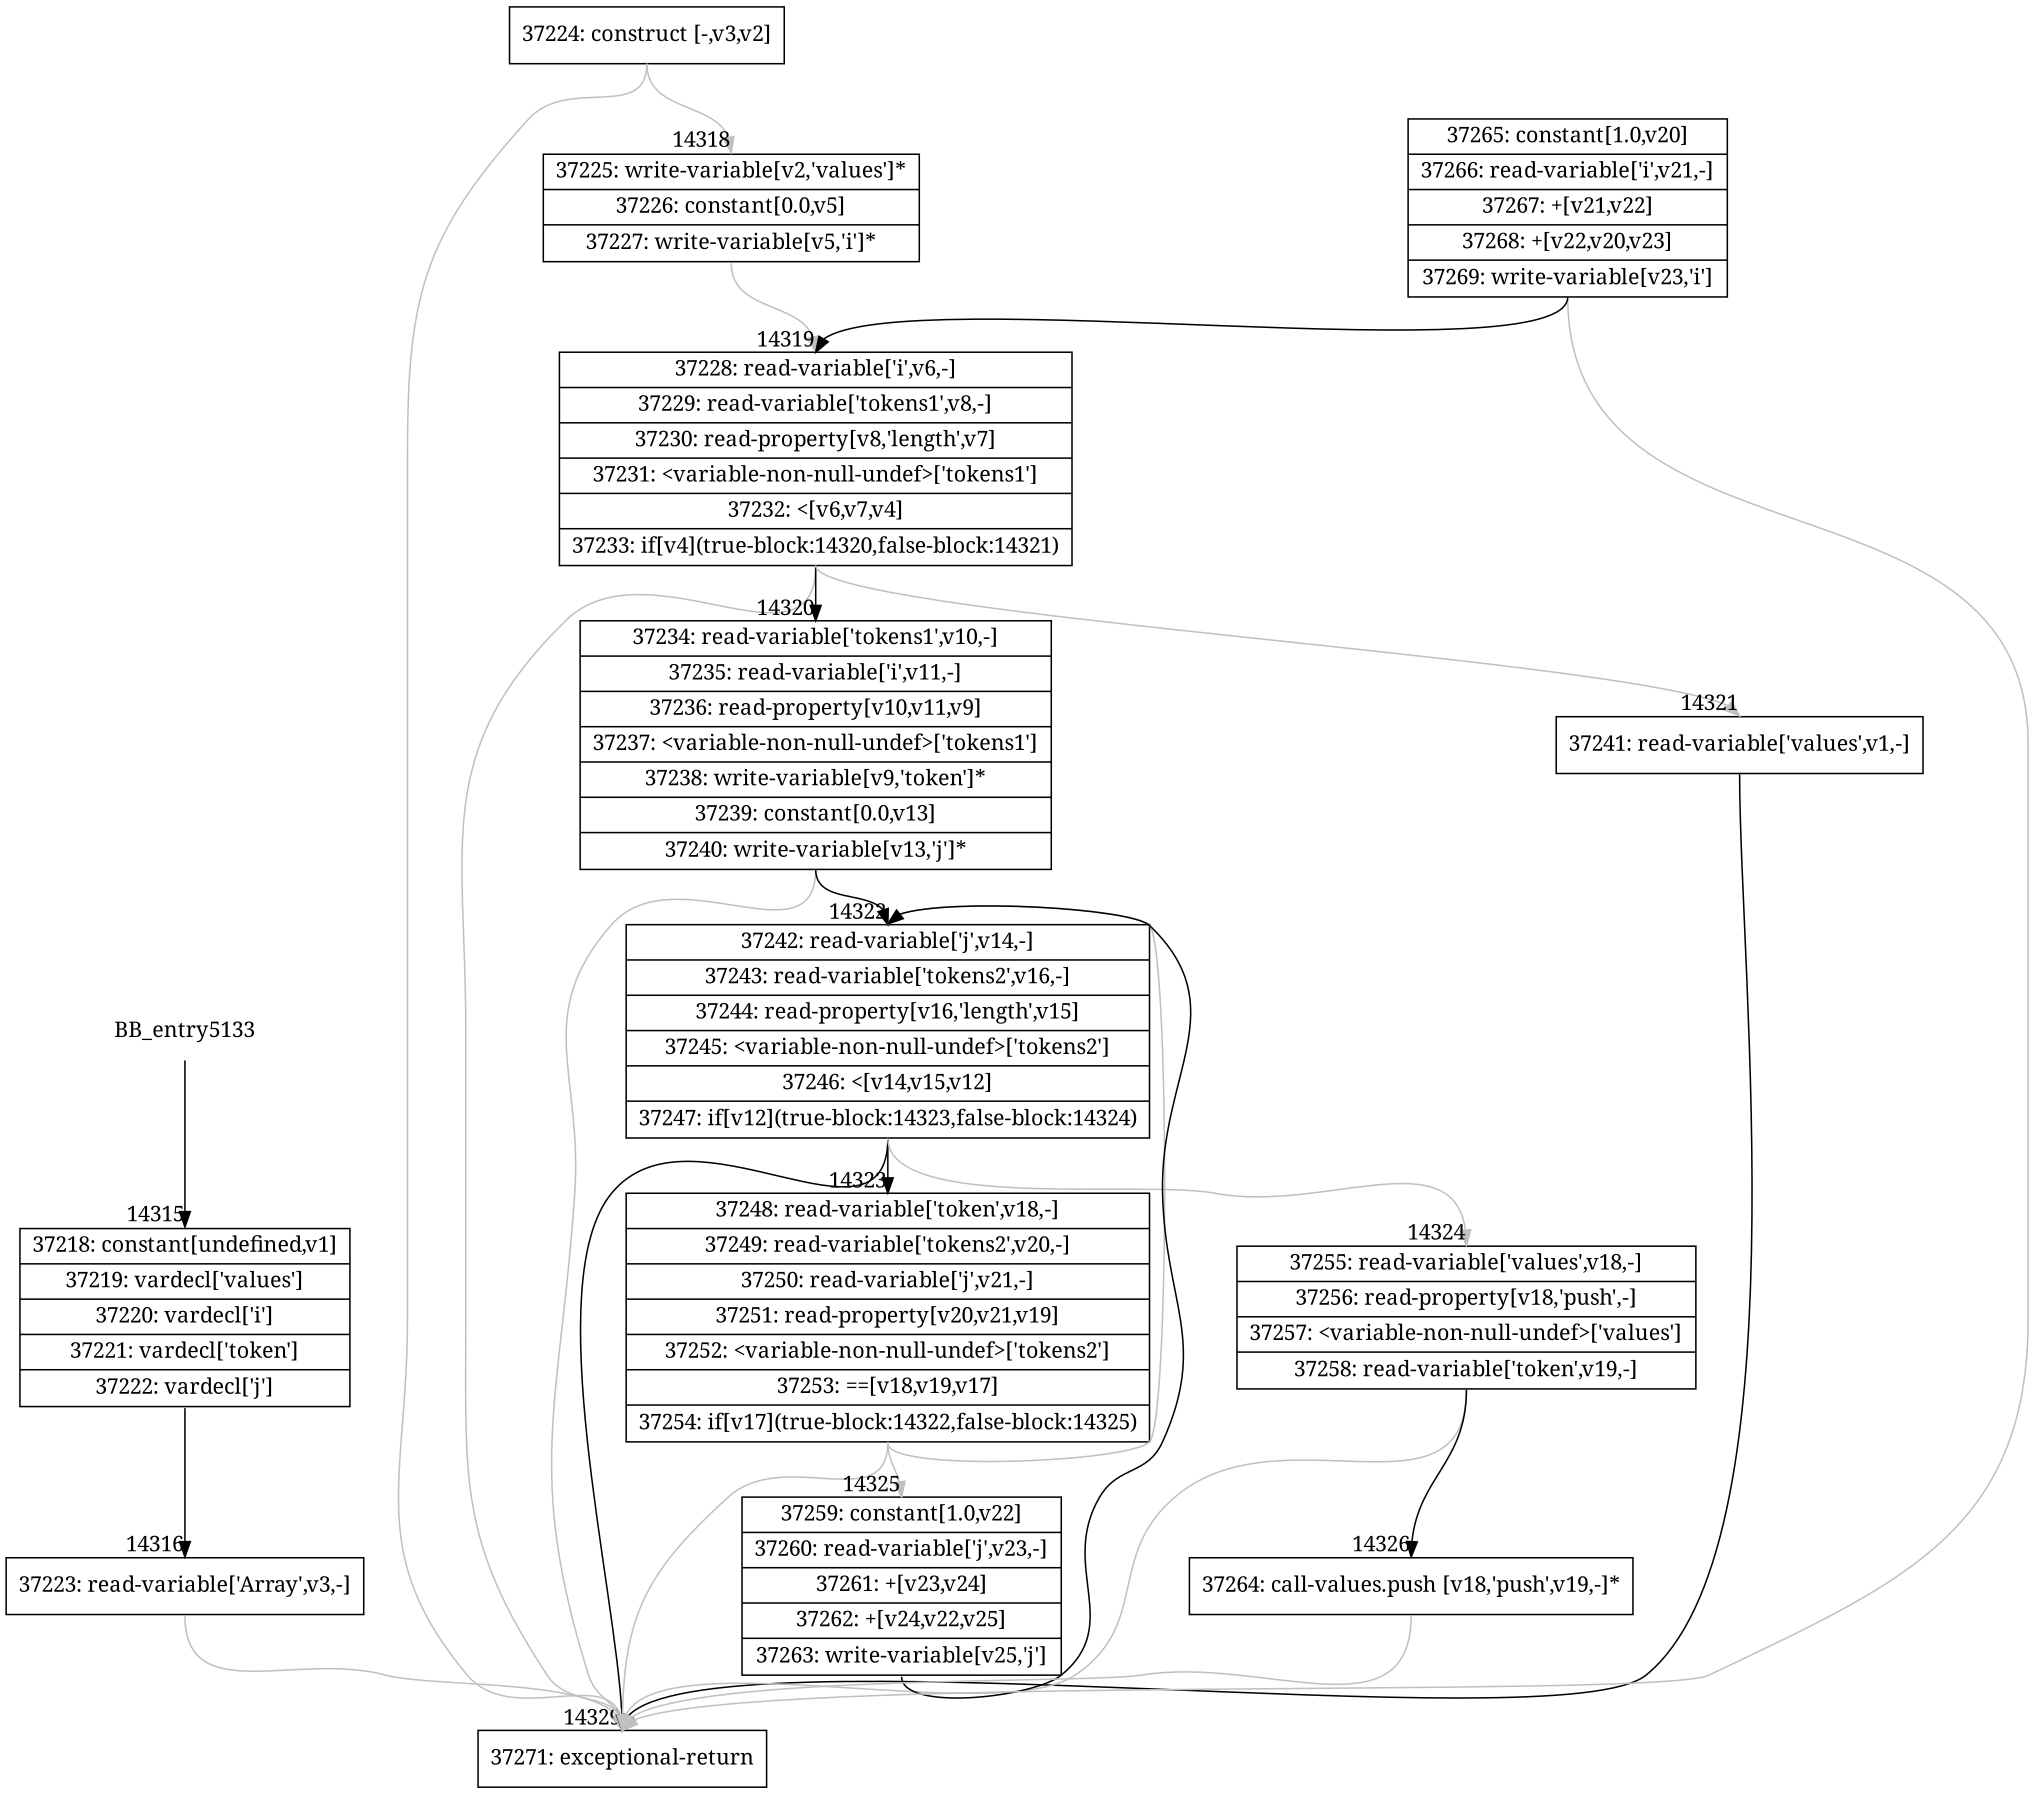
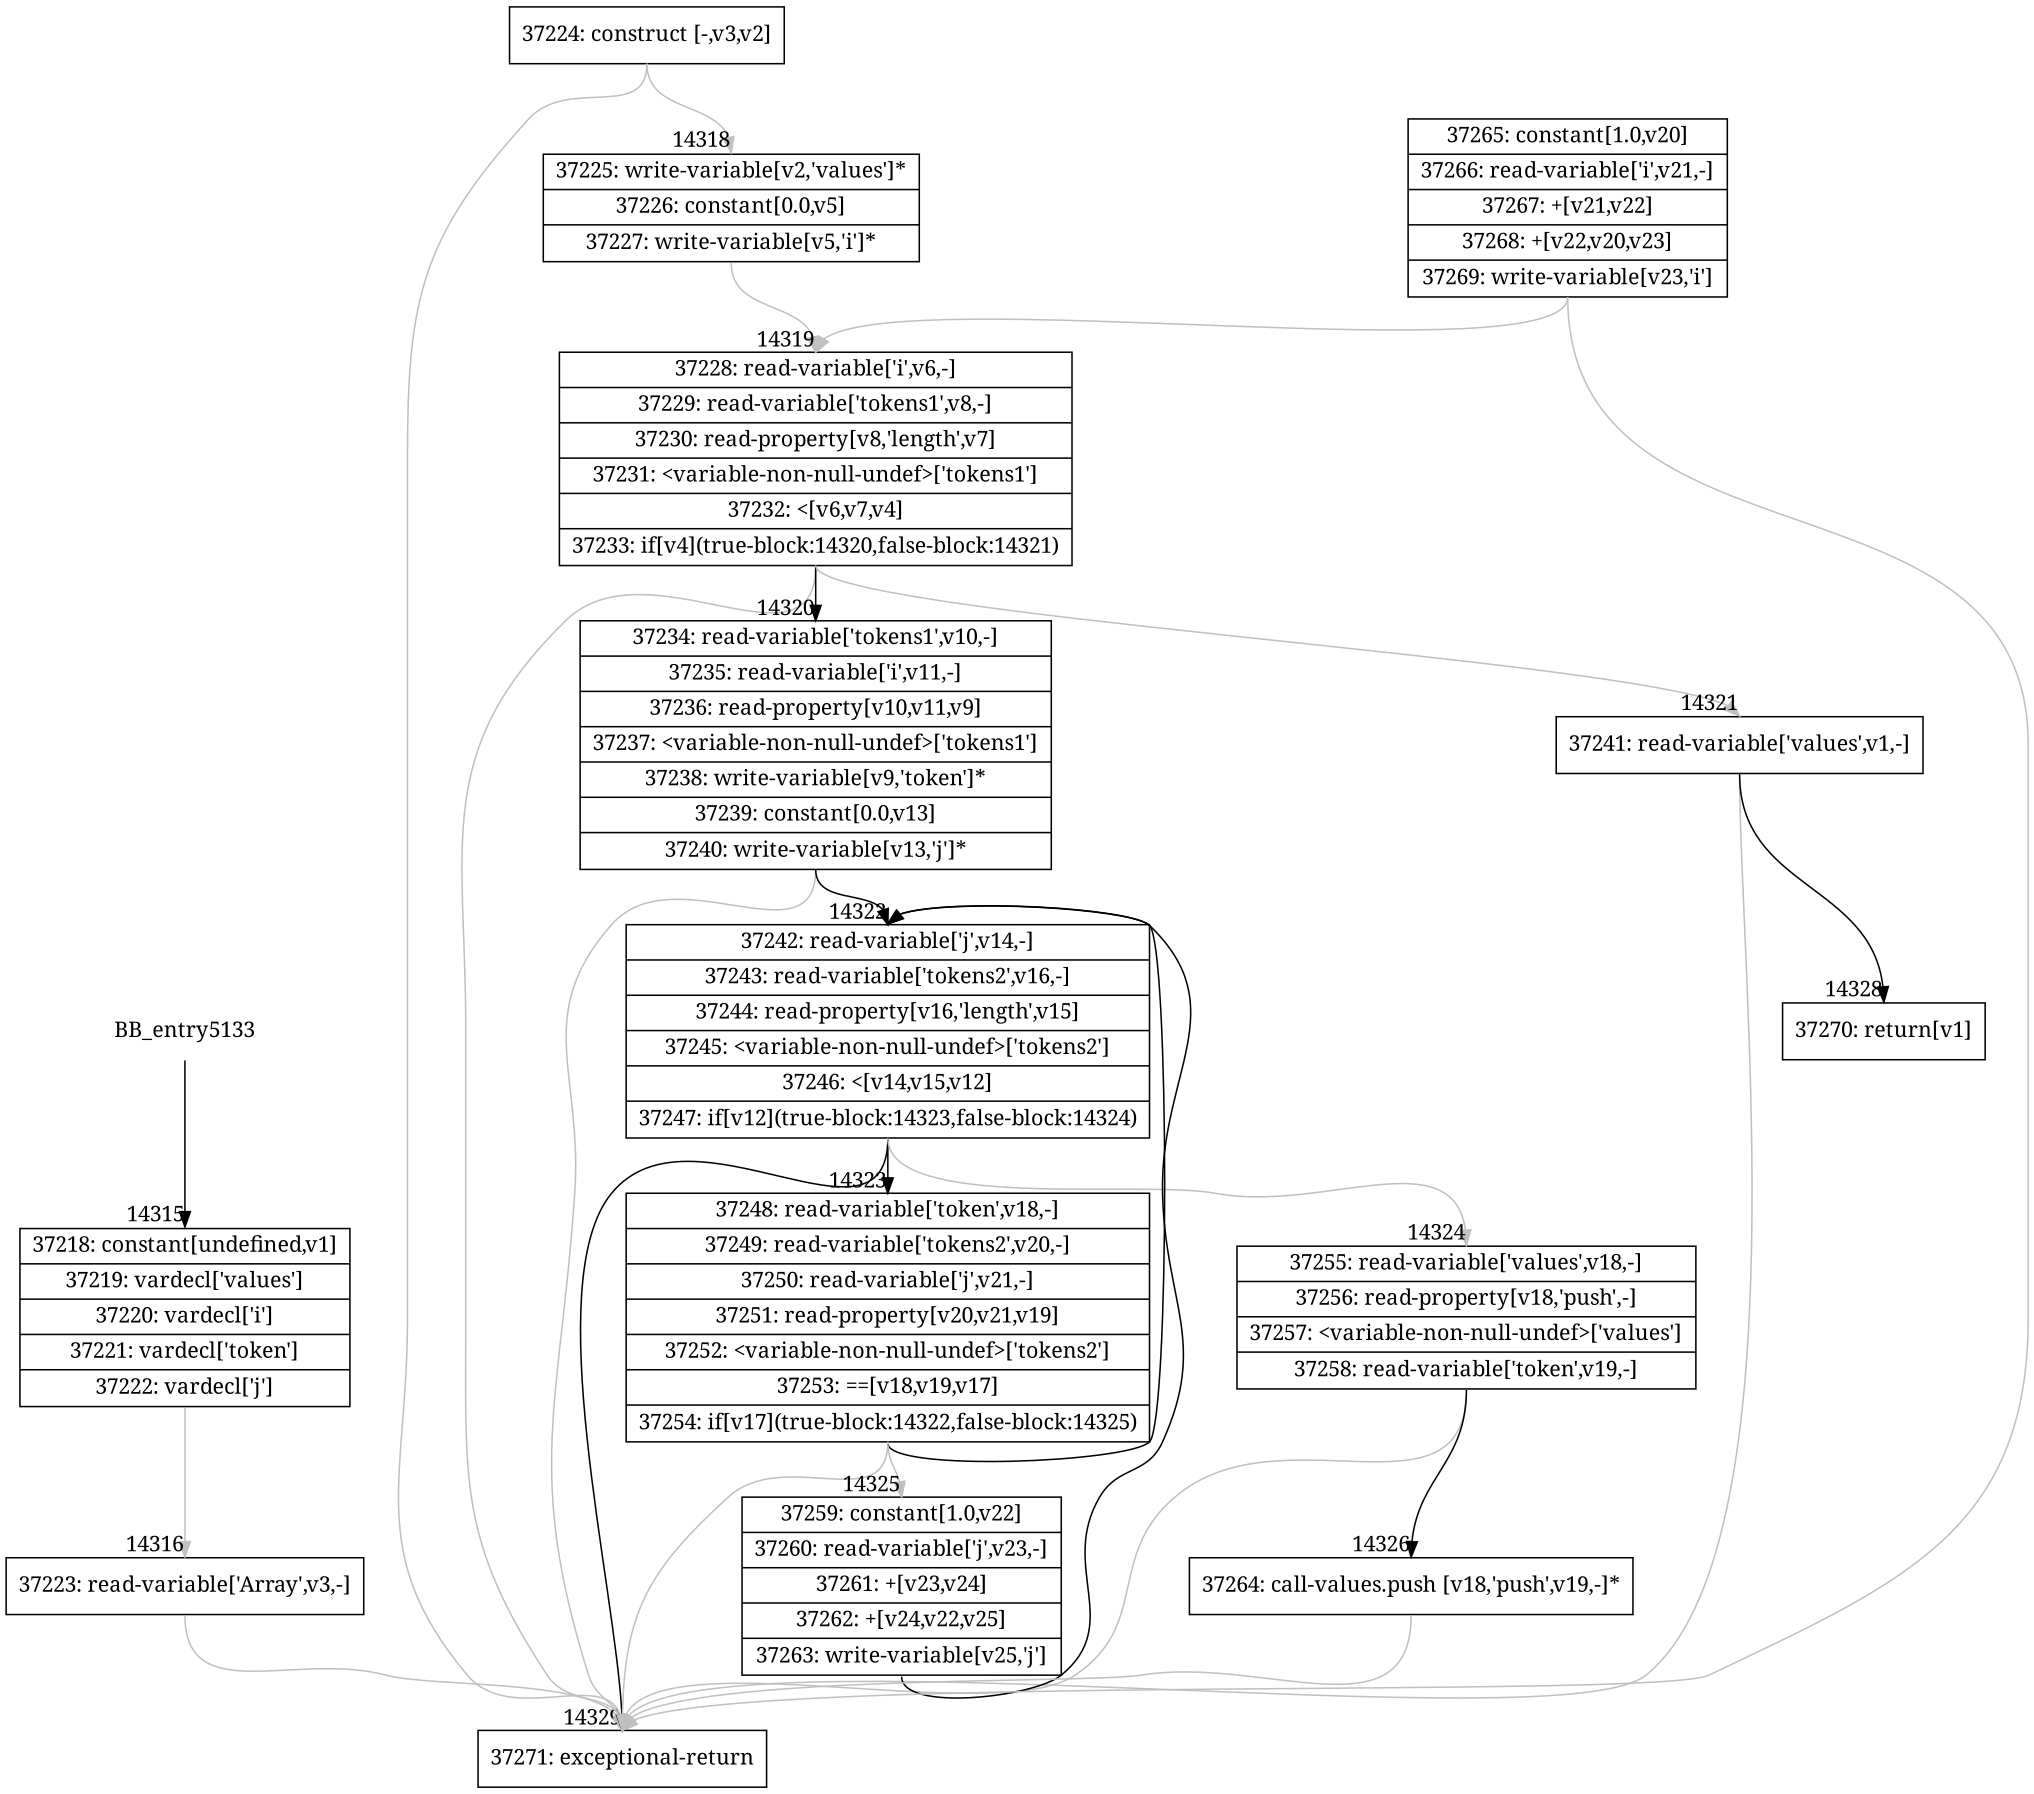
(1199, 325) -> (1199, 325)
none -> (1884, 1031)
(1163, 1295) -> (1163, 1295)
(185, 1475) -> (185, 1475)
(1673, 1638) -> (1673, 1638)
